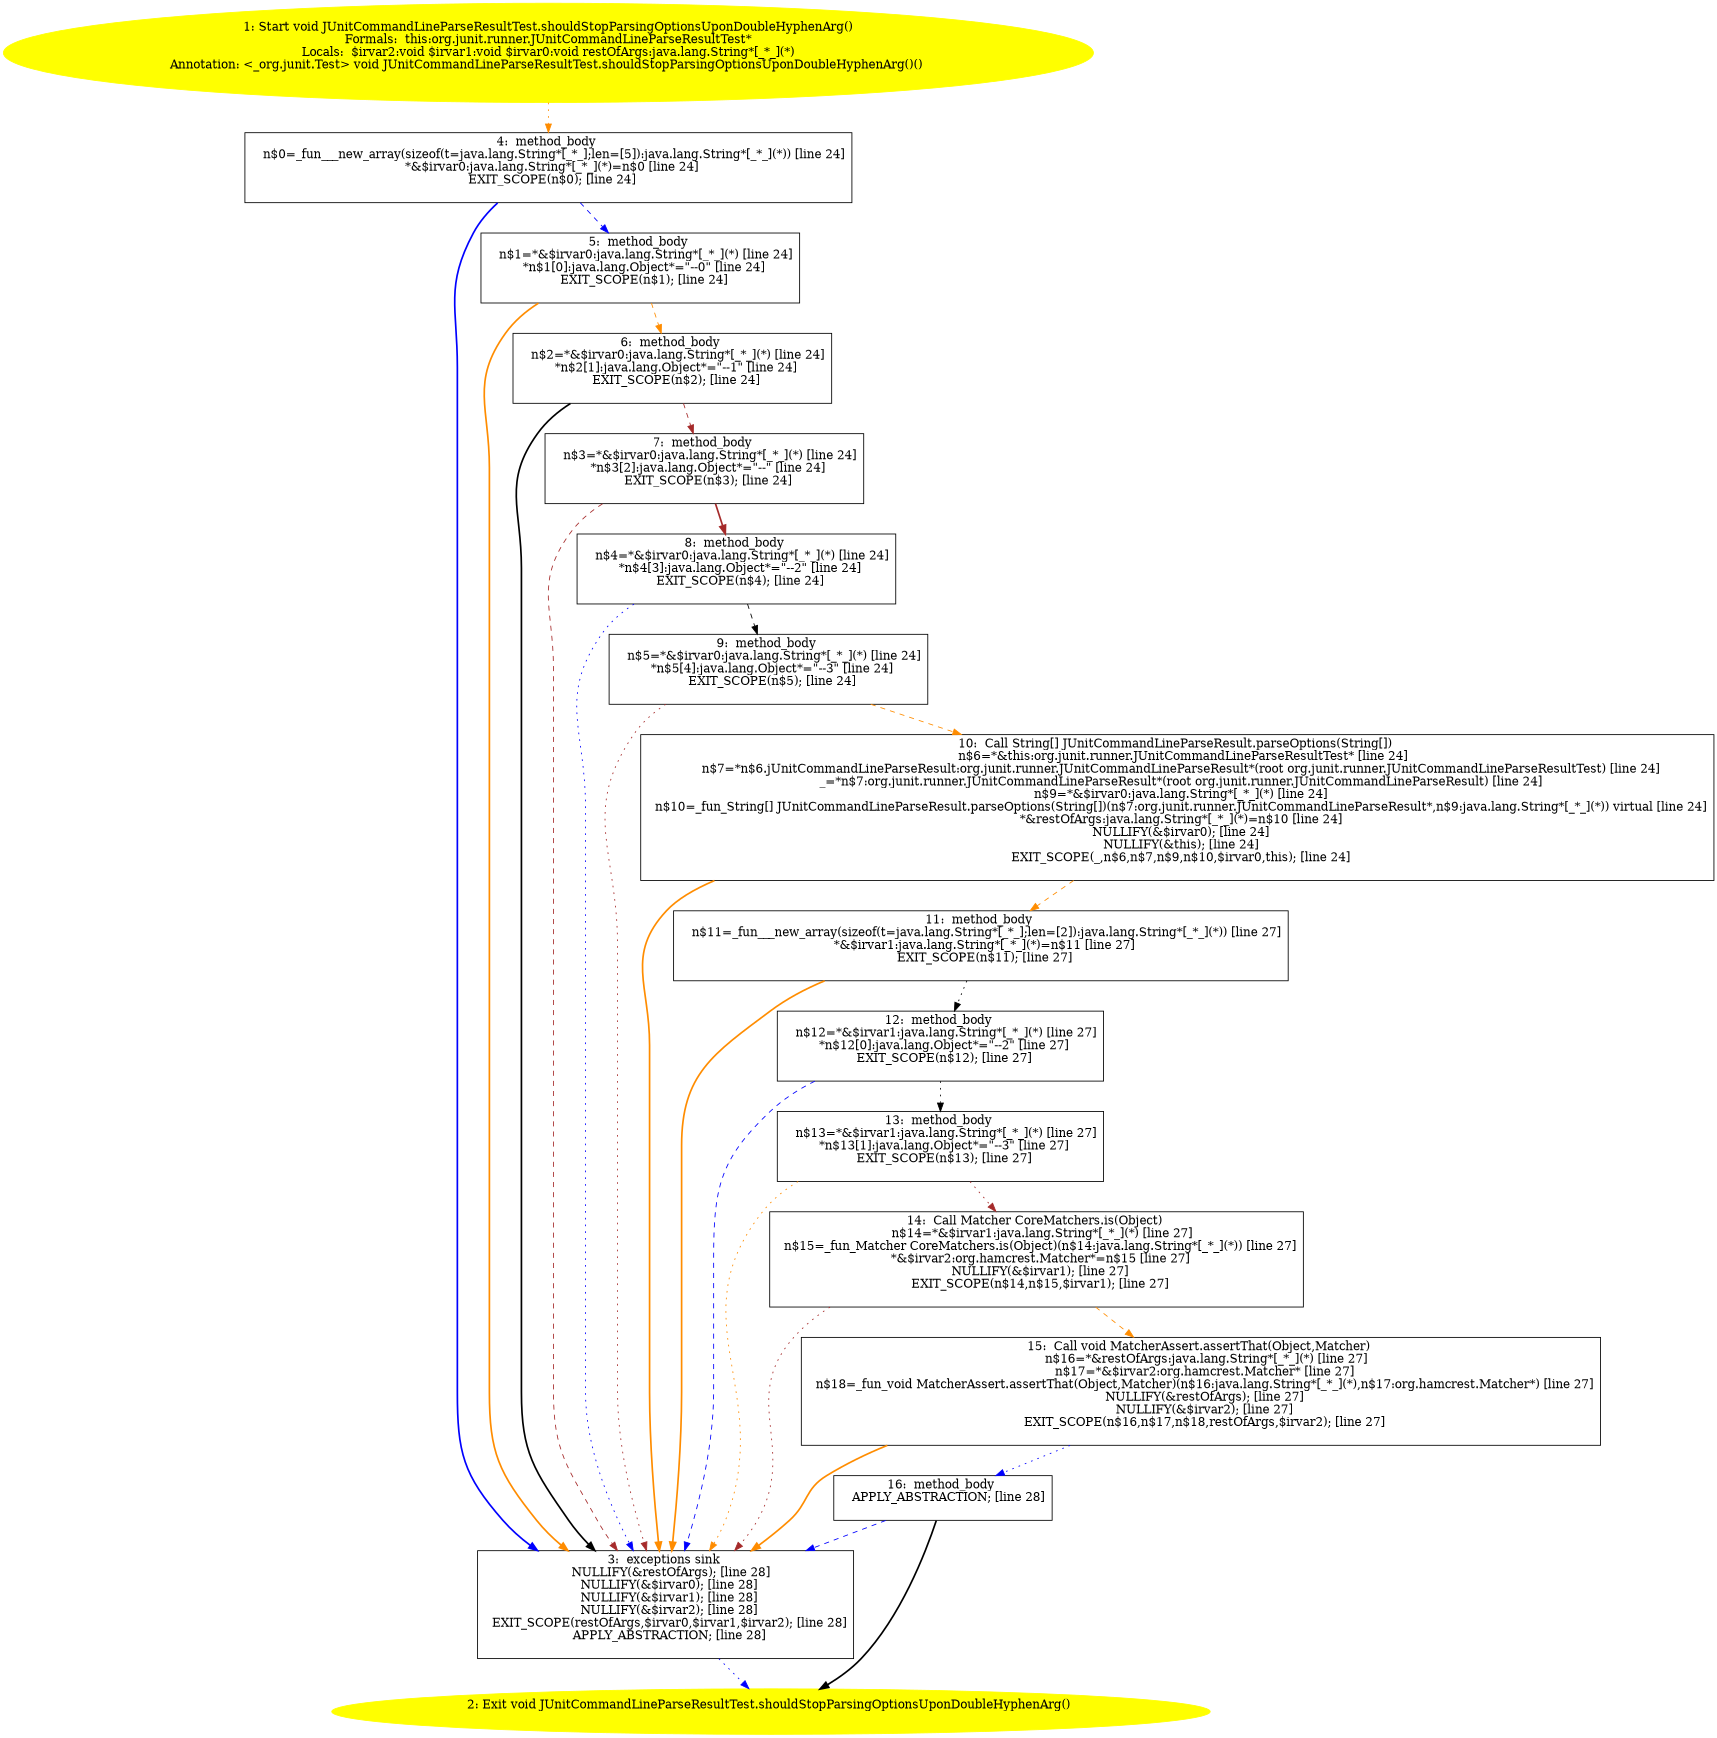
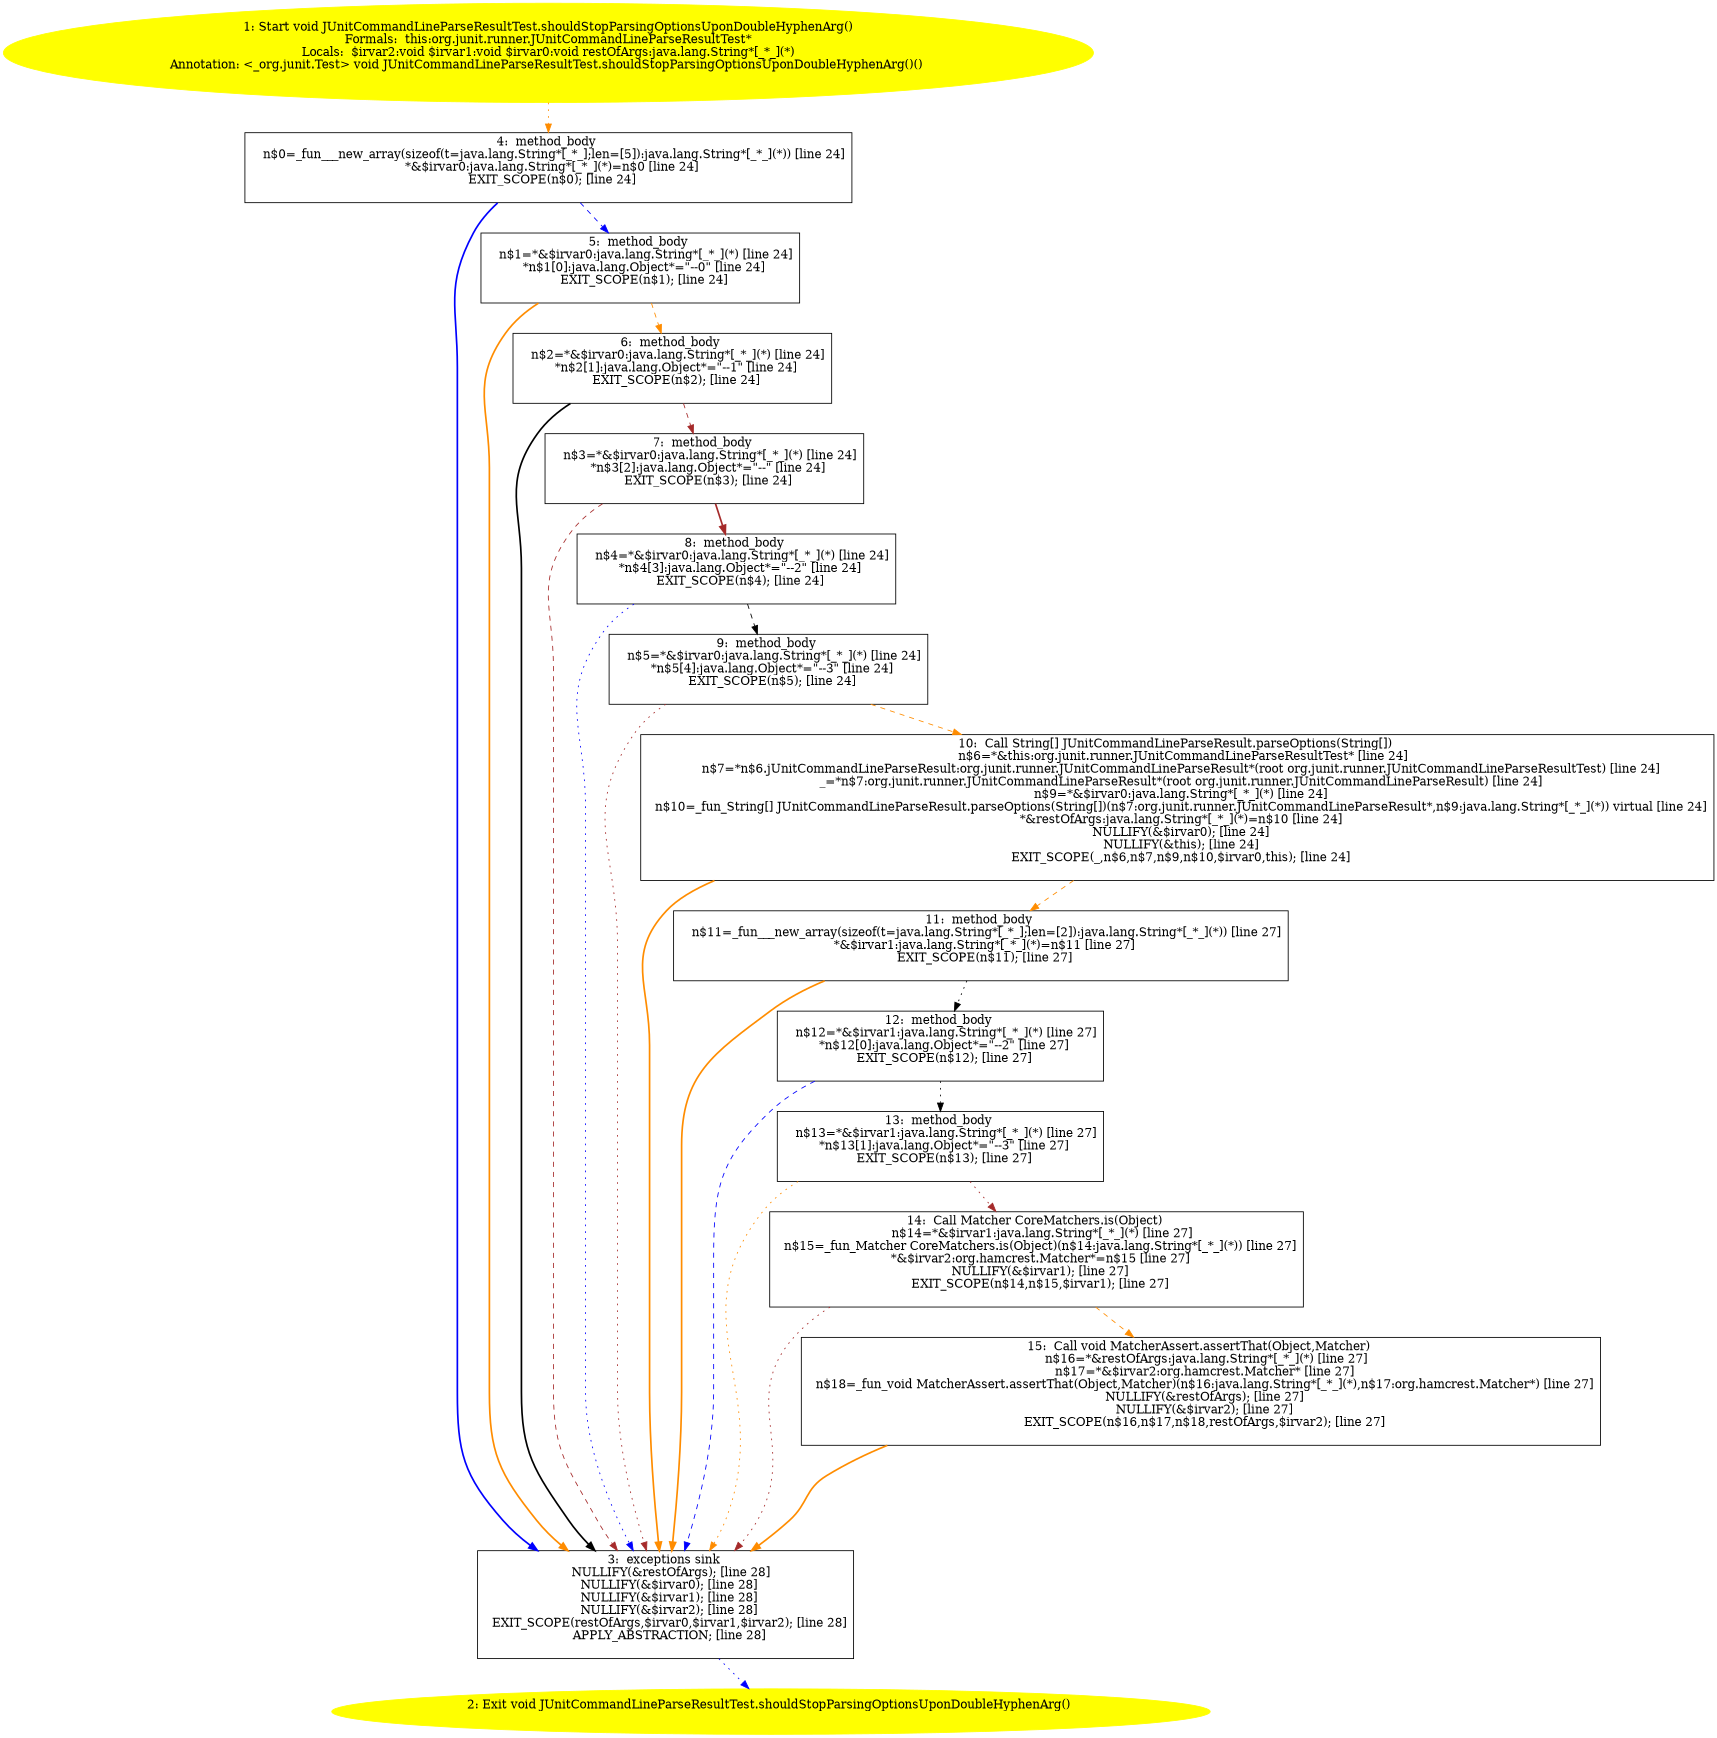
(943, 1498) -> none
